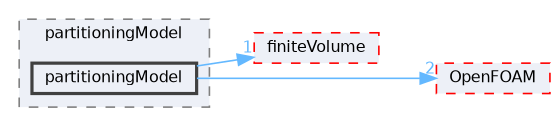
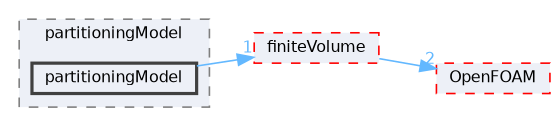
(308, 78) -> (400, 62)
